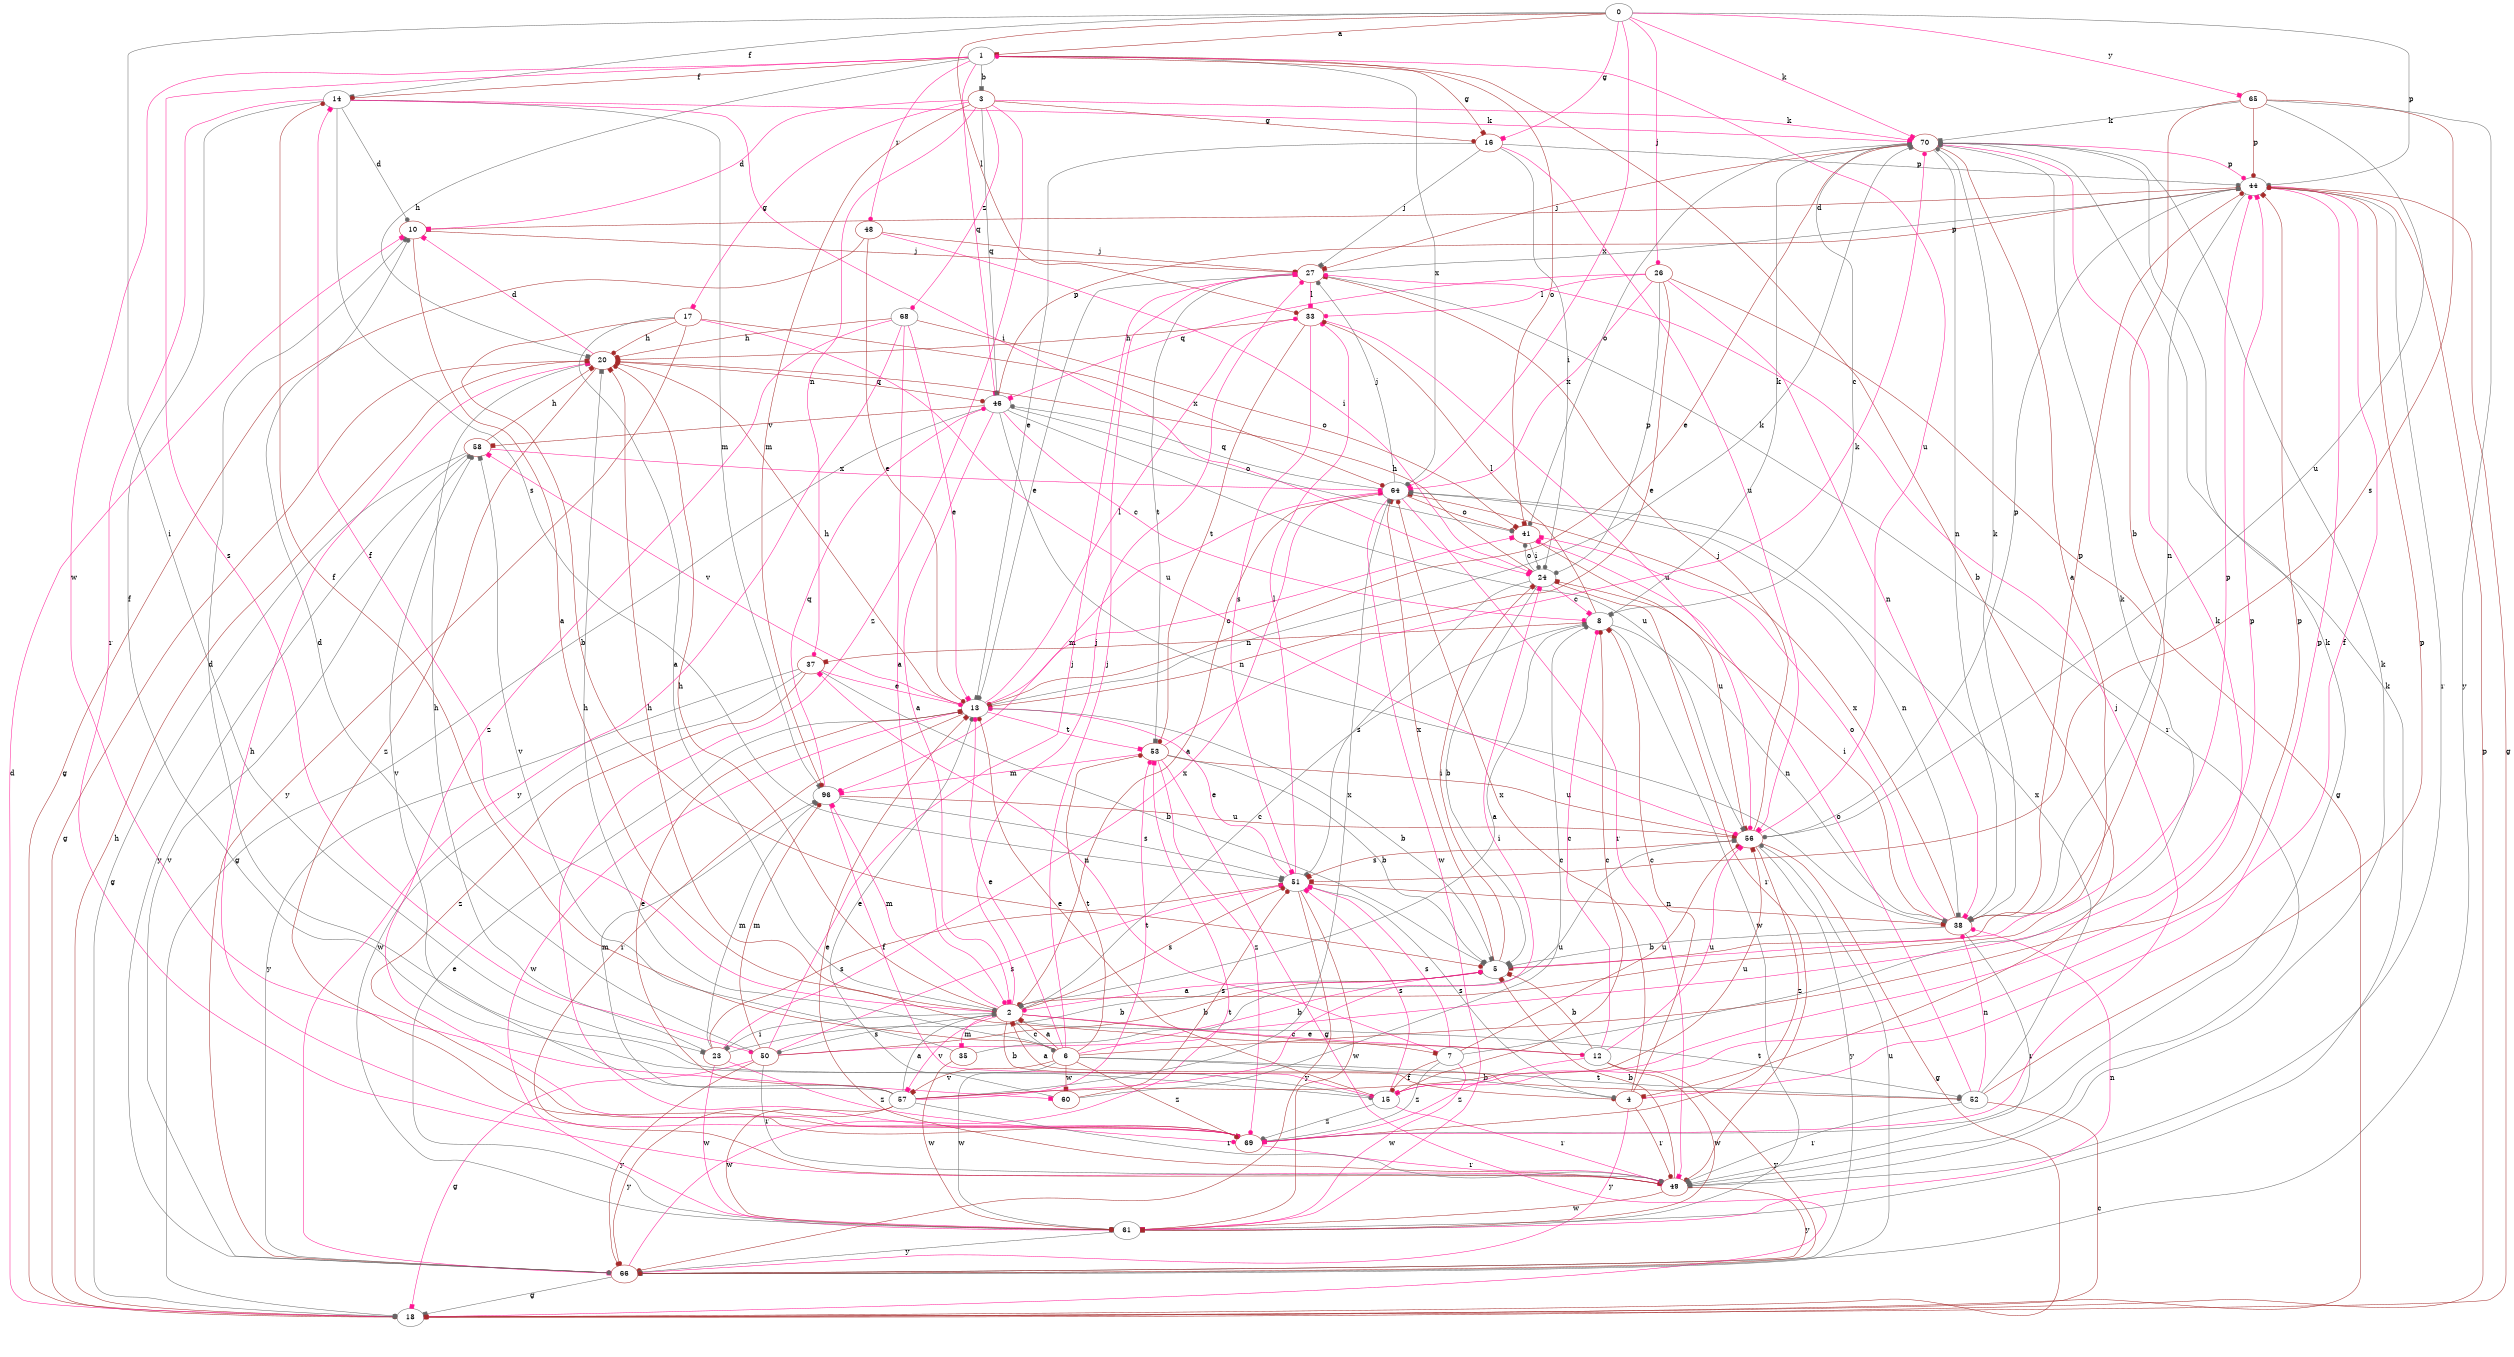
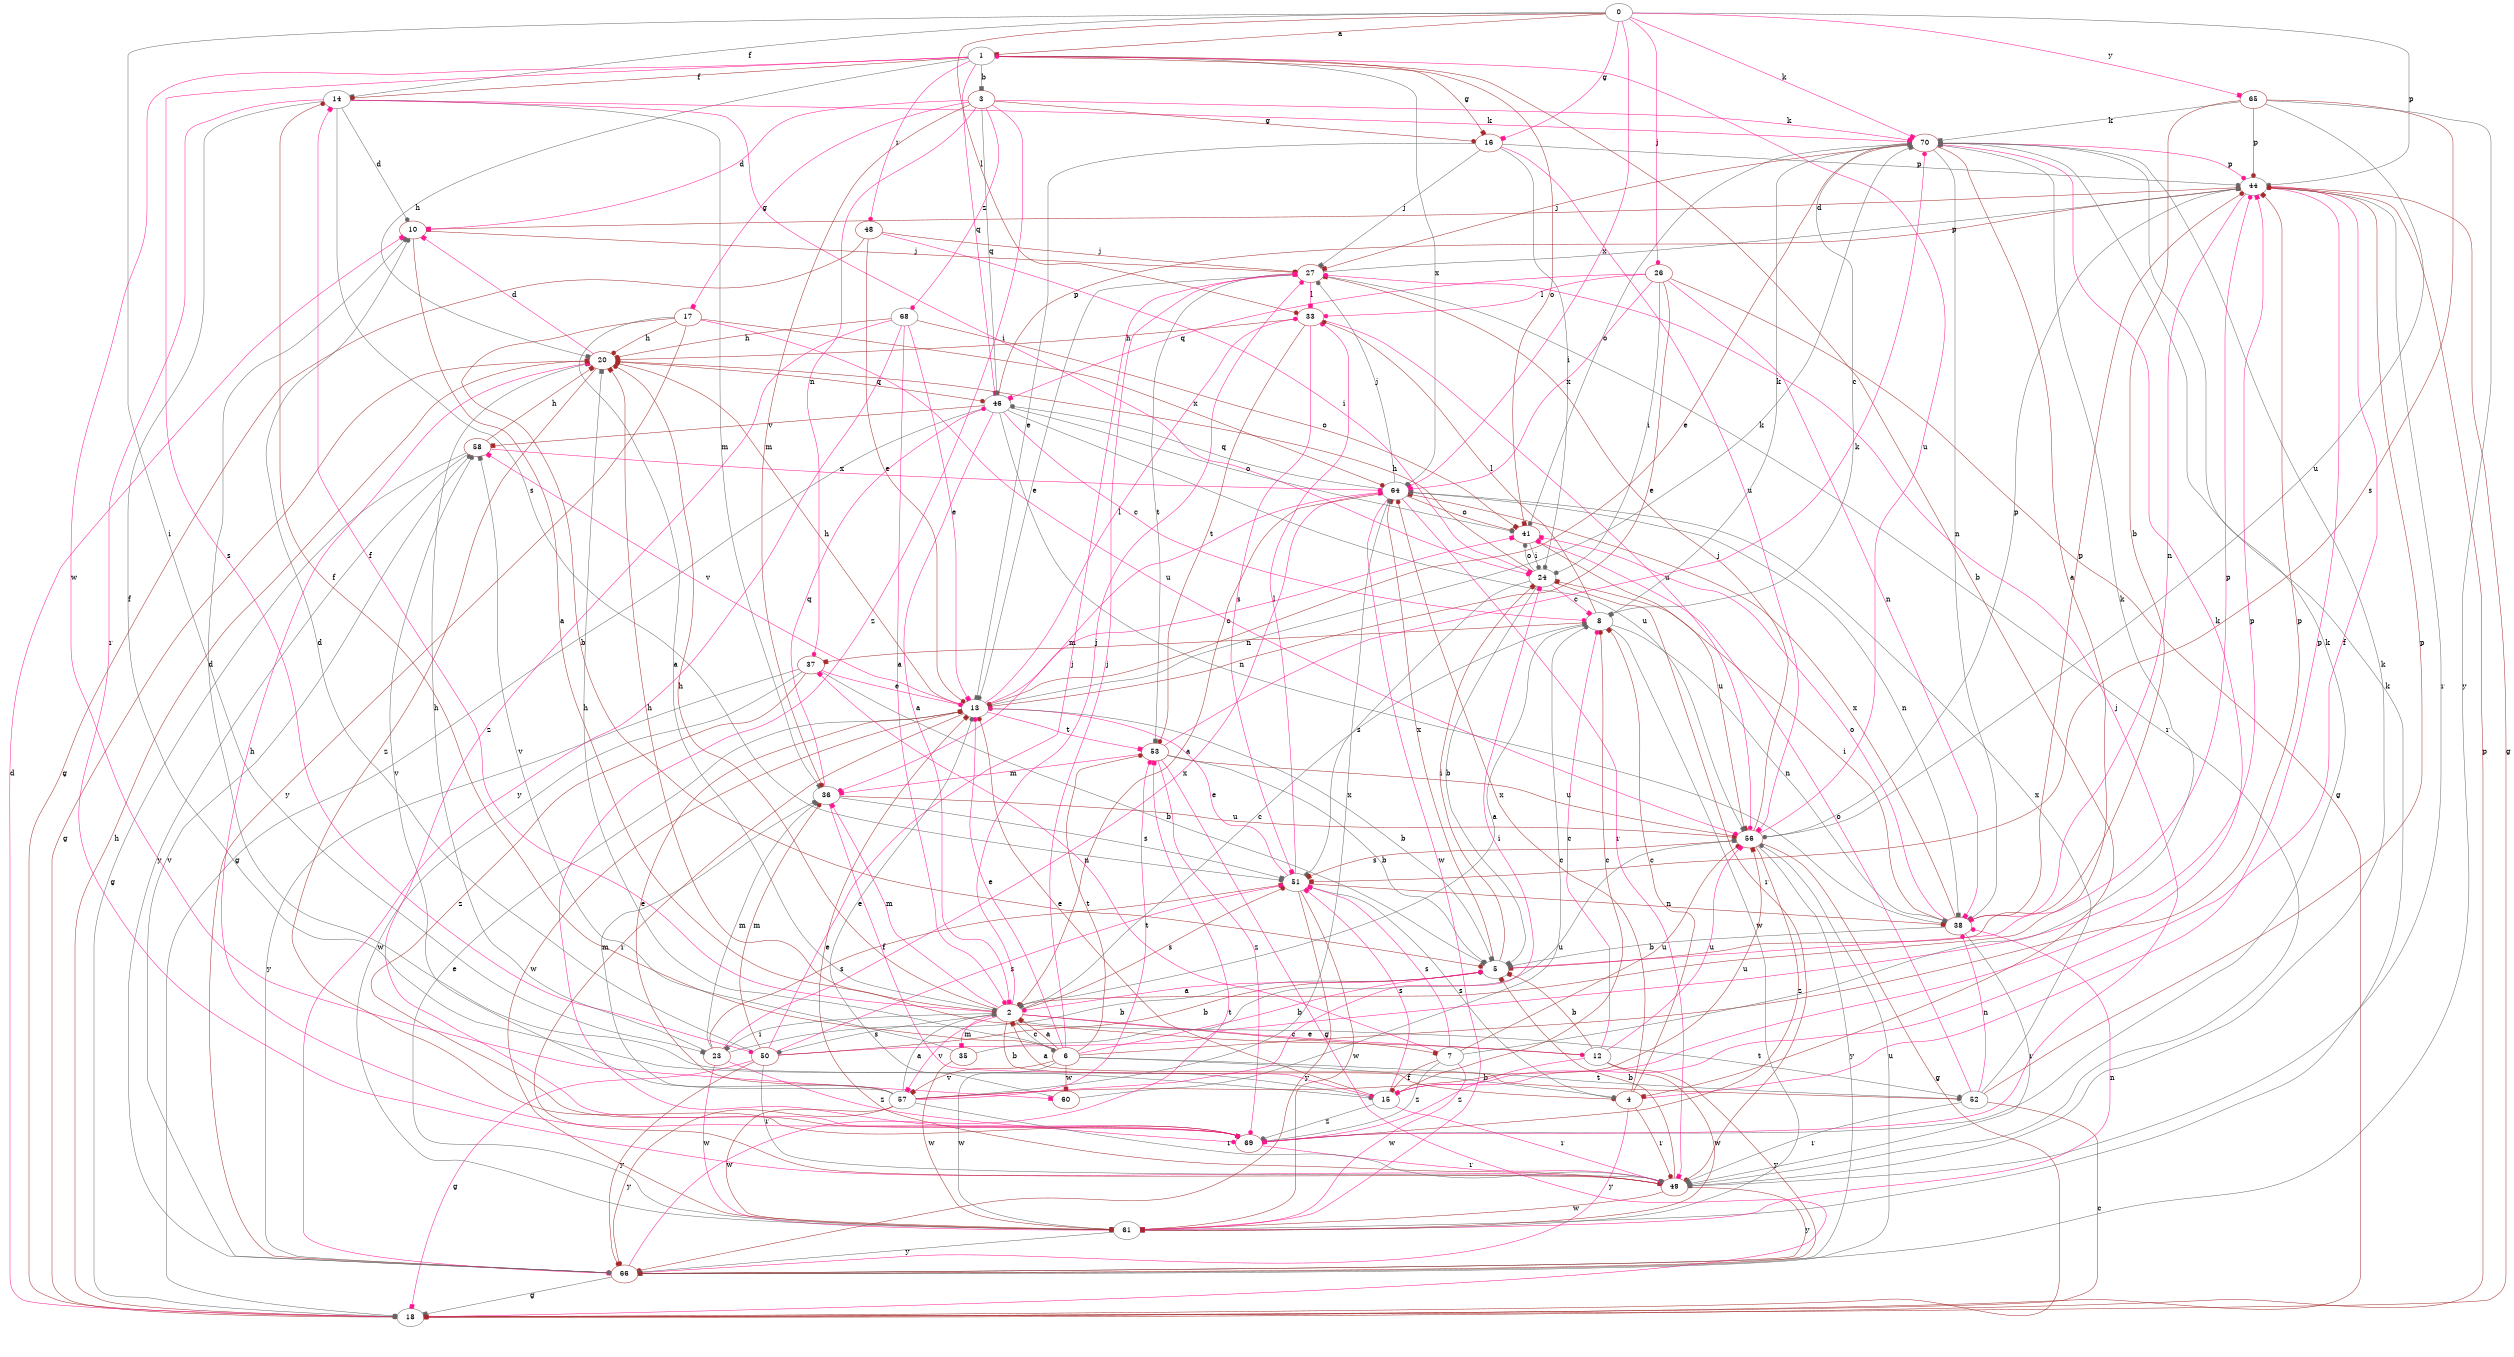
(1649, 426) -> (1649, 426)
(1993, 544) -> none
(2167, 570) -> (2167, 570)
(826, 796) -> (826, 796)
(1201, 1020) -> none
(518, 1080) -> (518, 1080)
(1156, 1099) -> none
